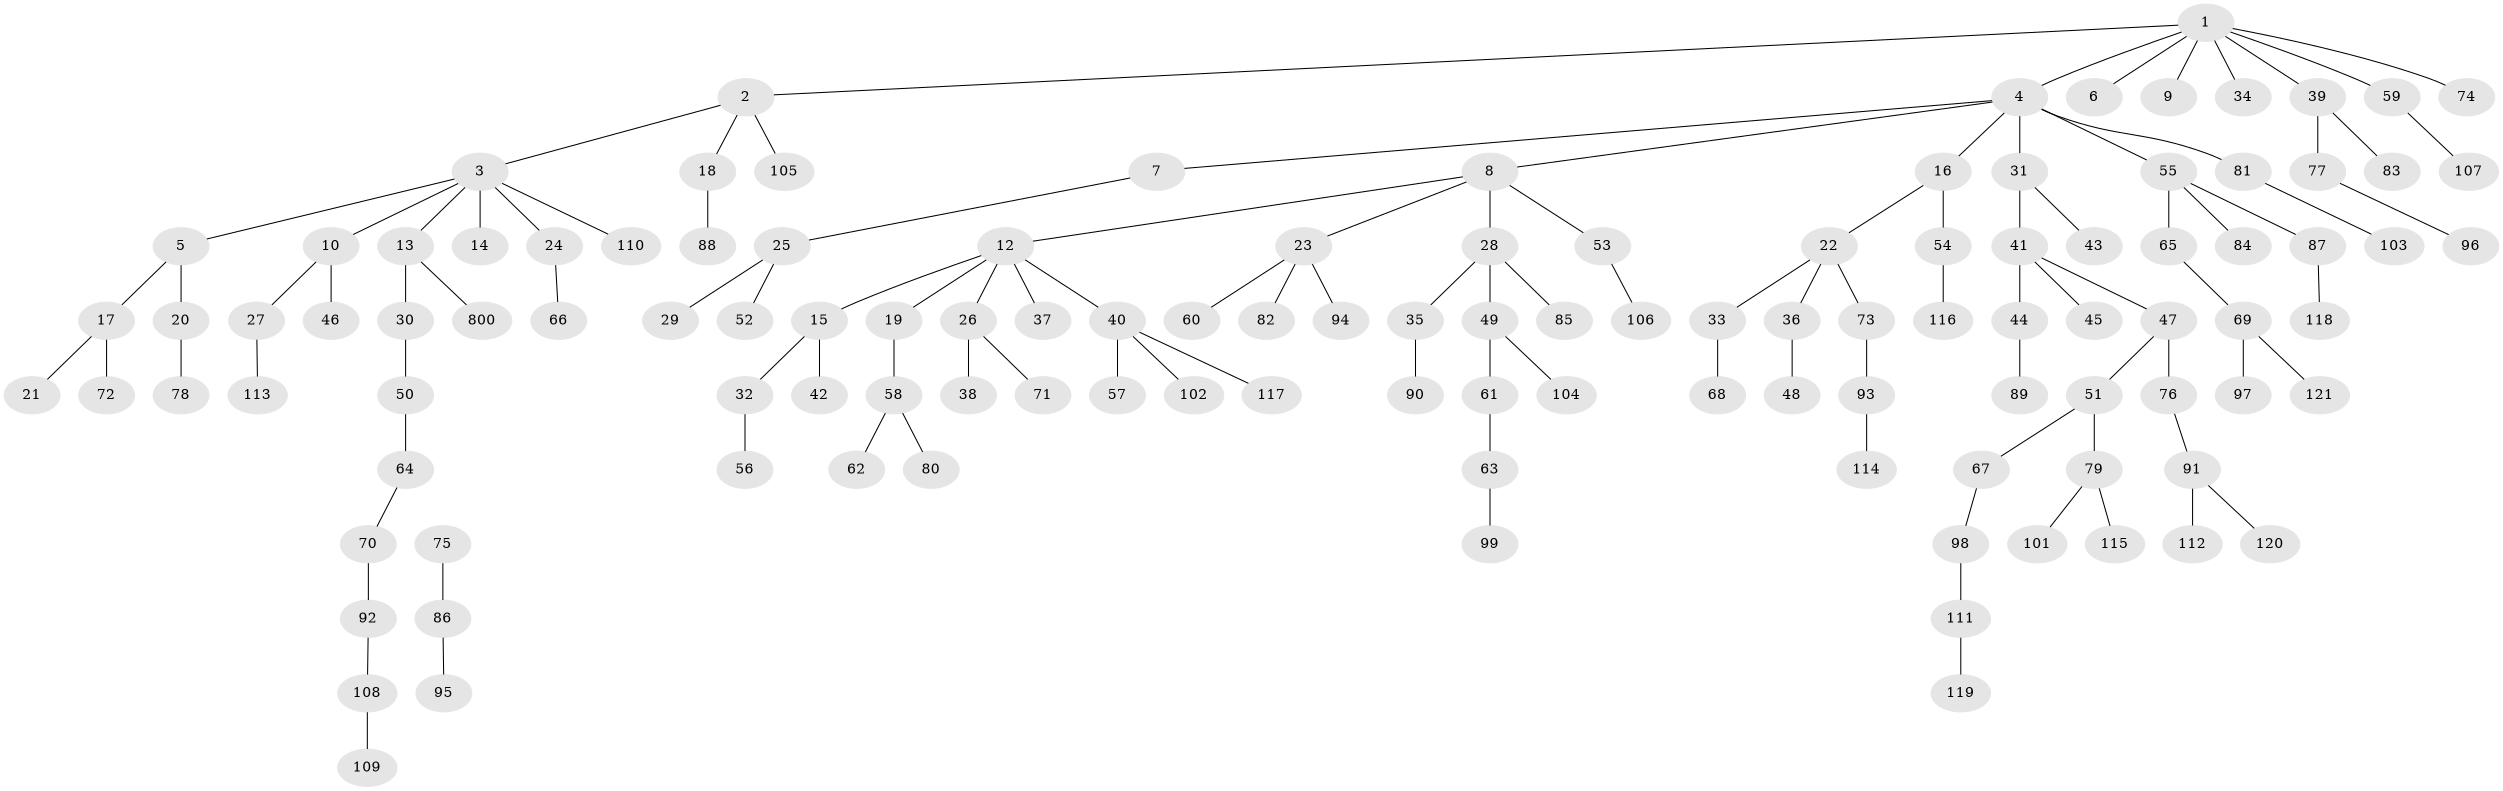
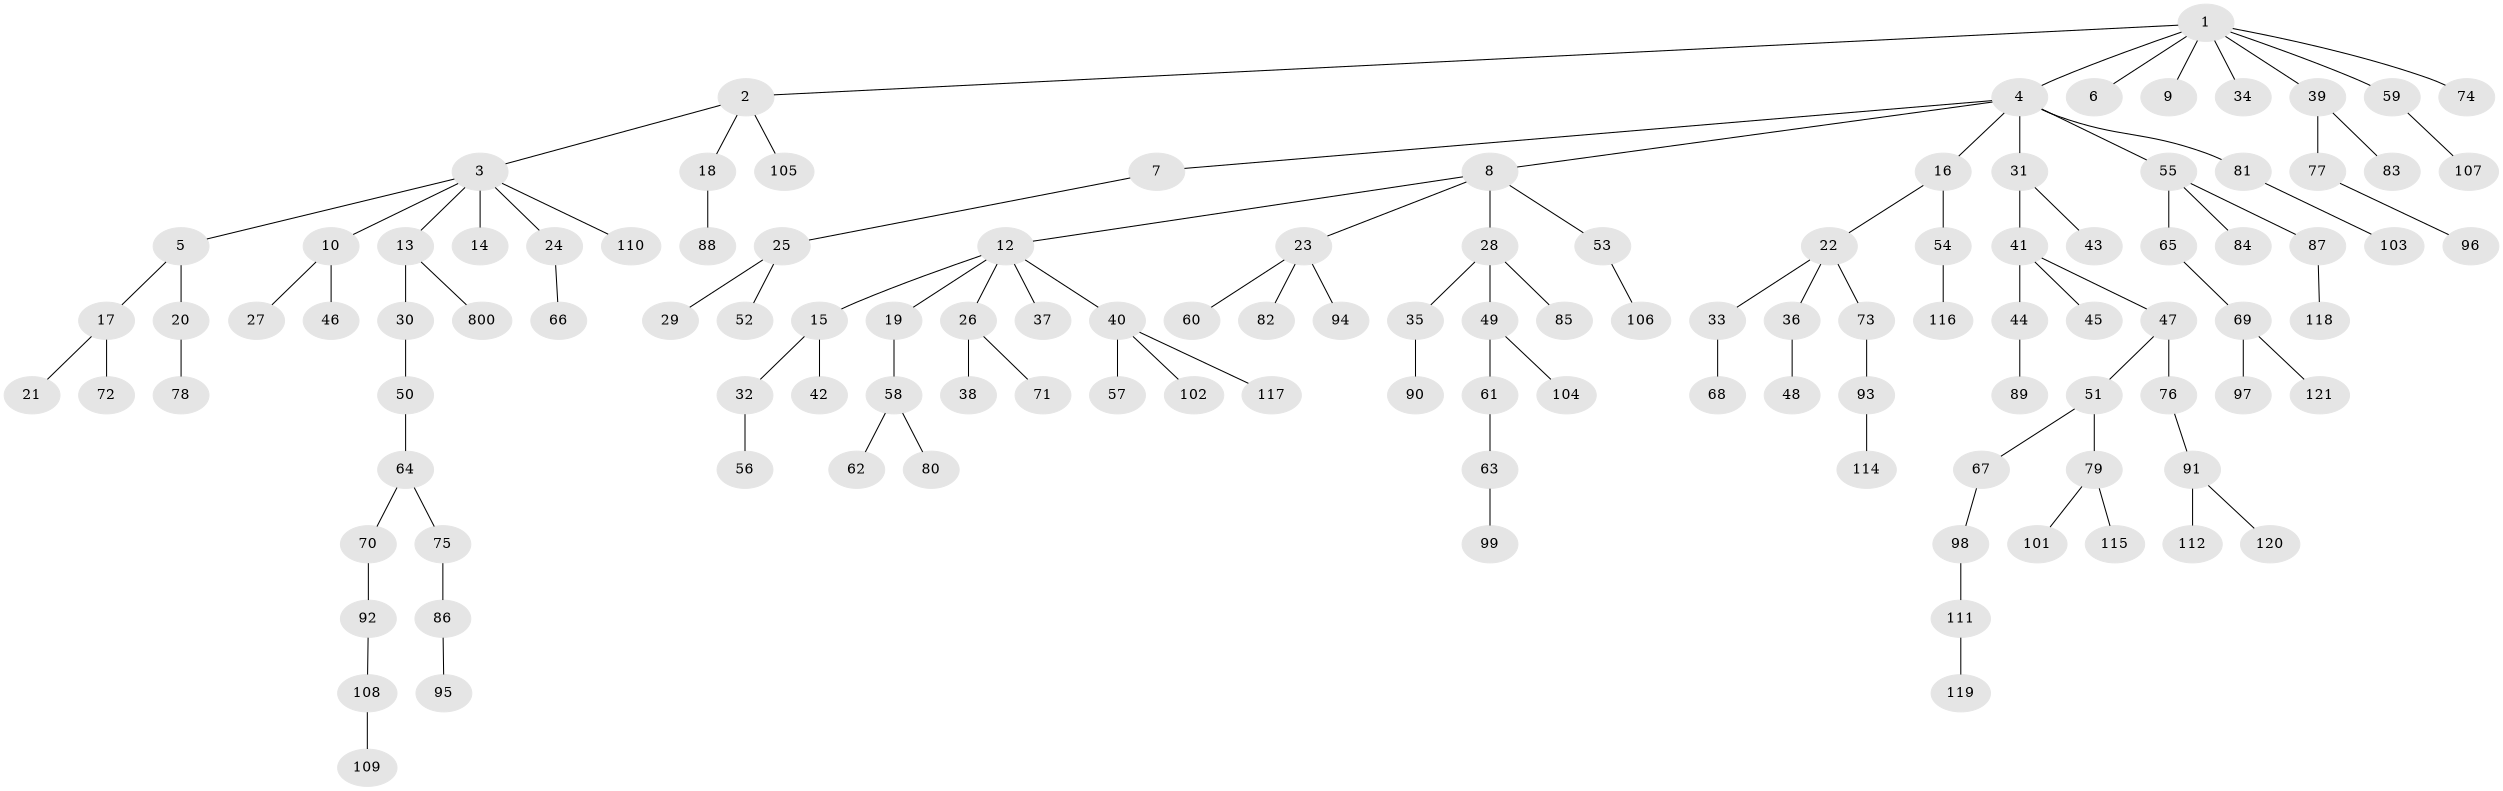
(258, 395) -> none
none -> (424, 507)
